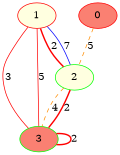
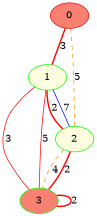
(37, 16) -> (48, 77)
none -> (59, 46)
